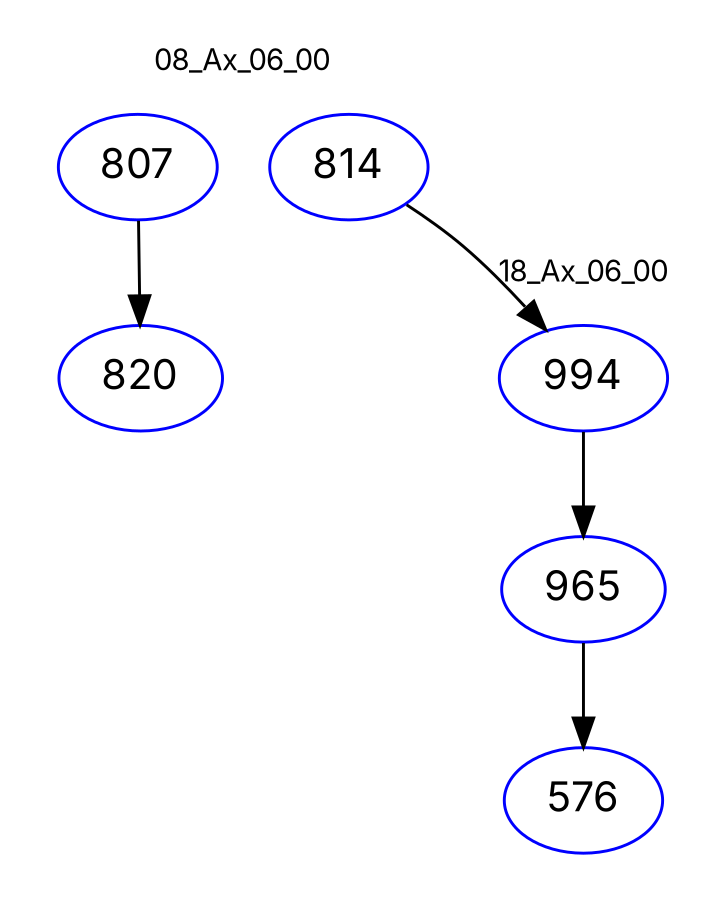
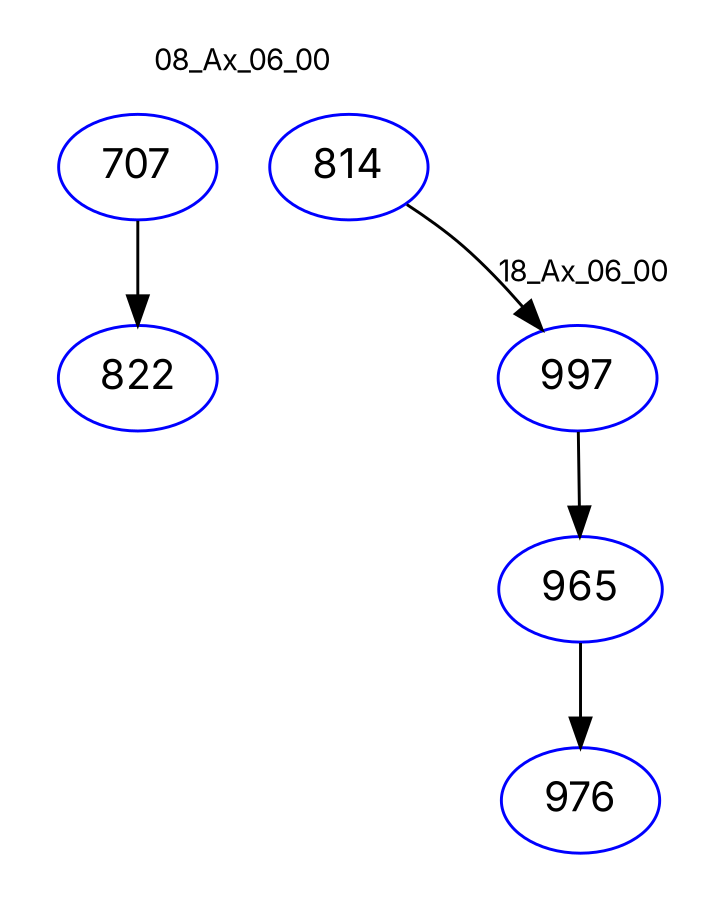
(138, 167) -> (138, 167)
(141, 378) -> (138, 378)
(583, 378) -> (578, 378)
(583, 800) -> (581, 800)
